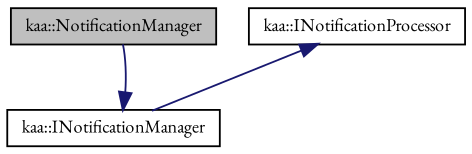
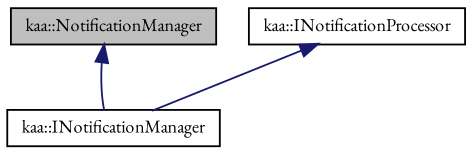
(126, 68) -> (101, 87)
